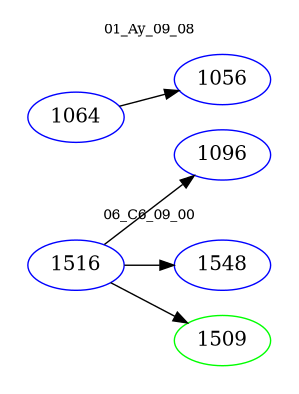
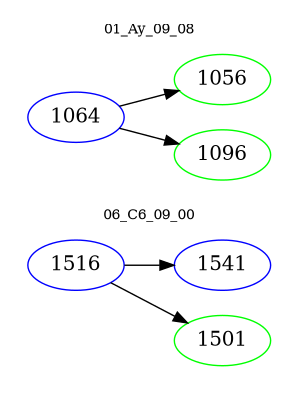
(222, 80) -> (222, 80)
(222, 155) -> (222, 155)
(144, 214) -> (142, 134)
(222, 265) -> (222, 265)
(222, 341) -> (222, 341)
